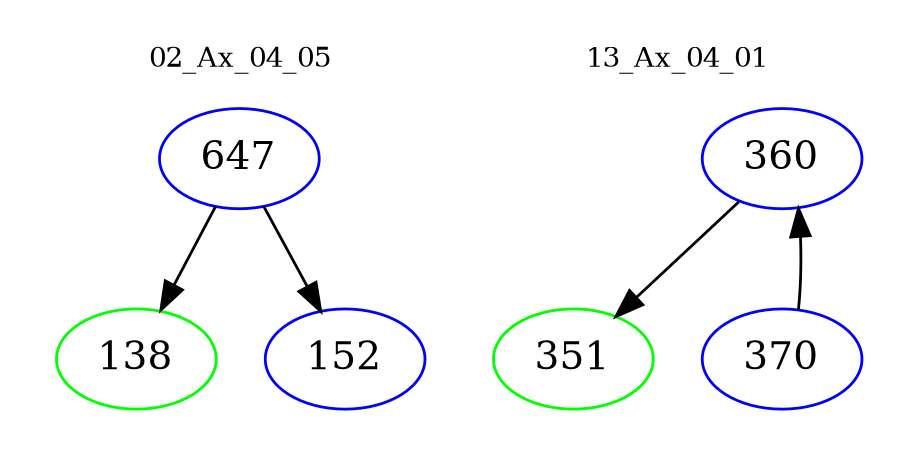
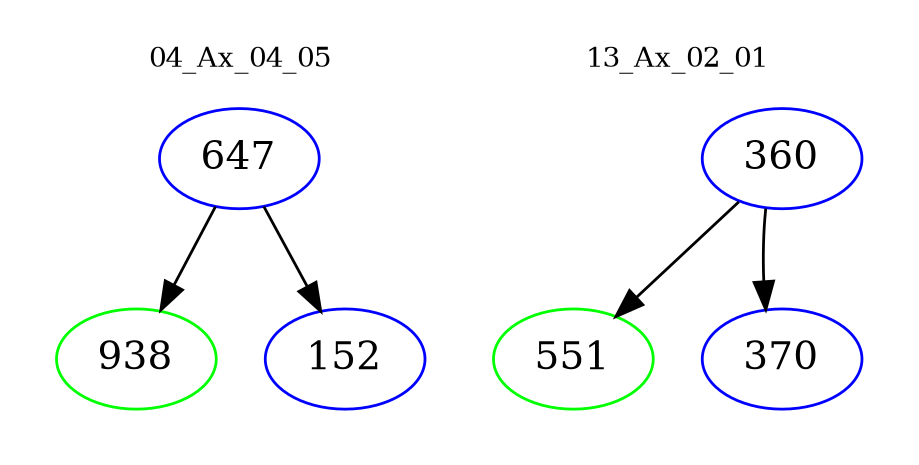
(241, 60) -> (241, 60)
(678, 60) -> (678, 60)
(801, 273) -> (764, 245)
(136, 359) -> (136, 359)
(573, 359) -> (573, 359)
